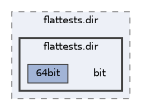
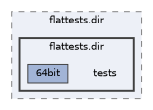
(100, 74) -> (105, 74)
